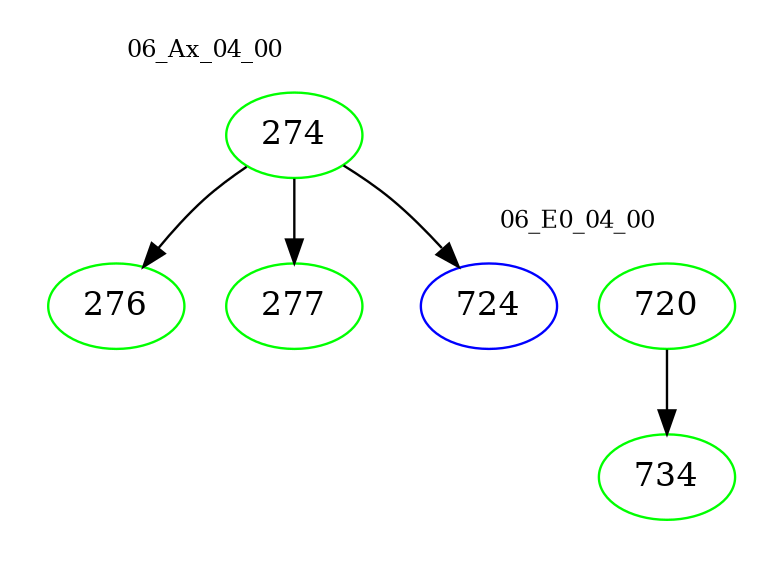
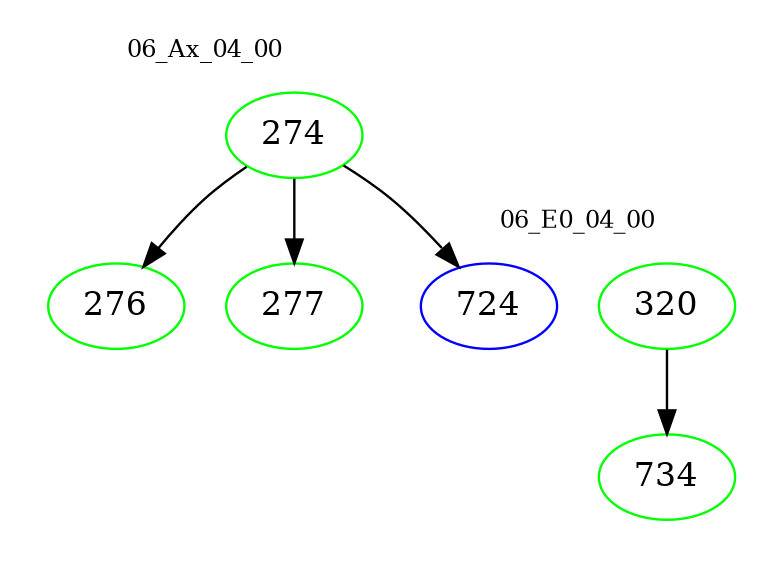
(667, 306) -> (667, 306)
